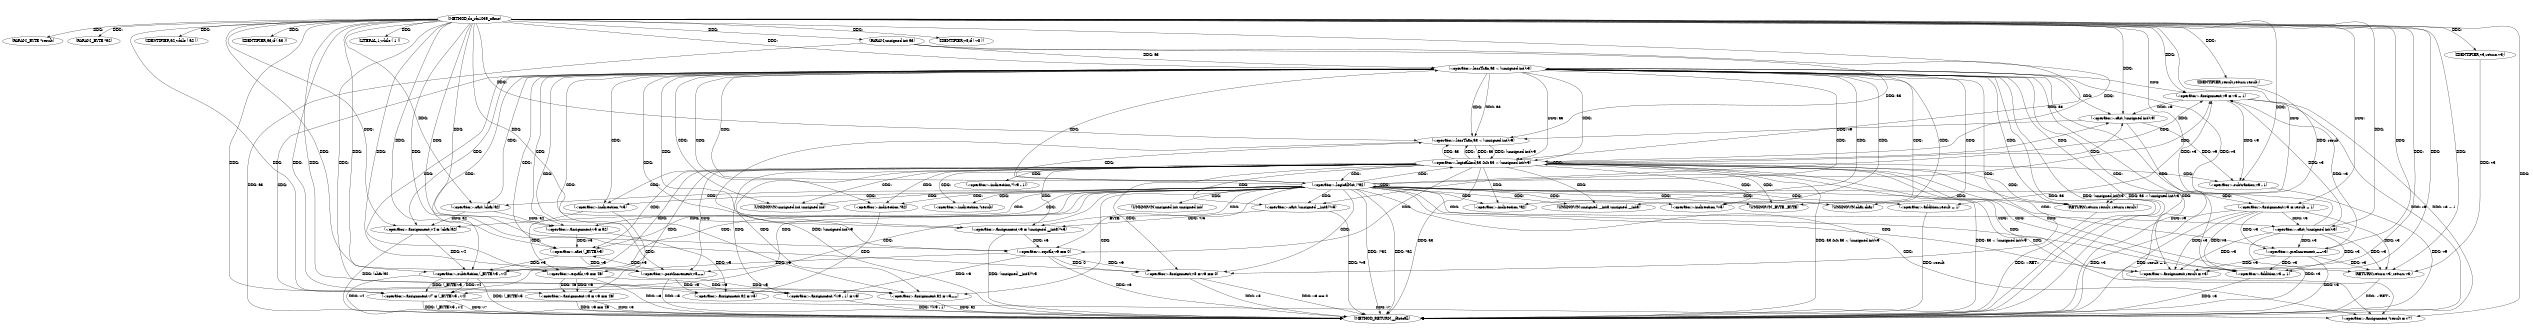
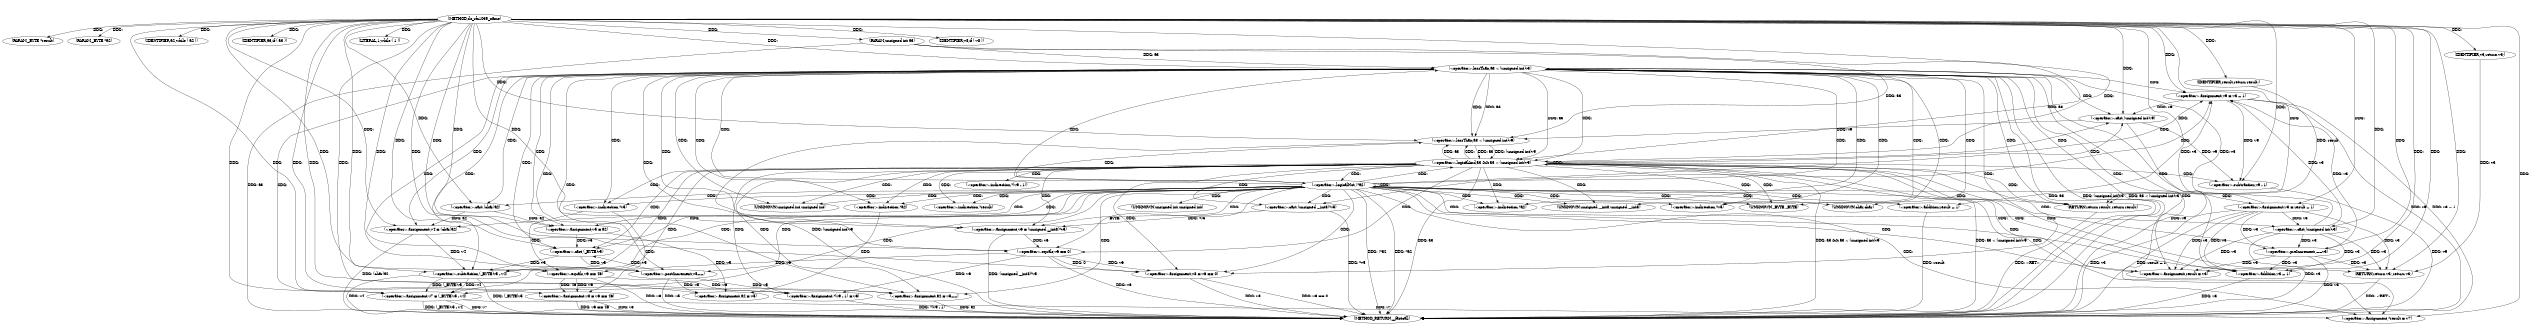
(1014, 168) -> none
